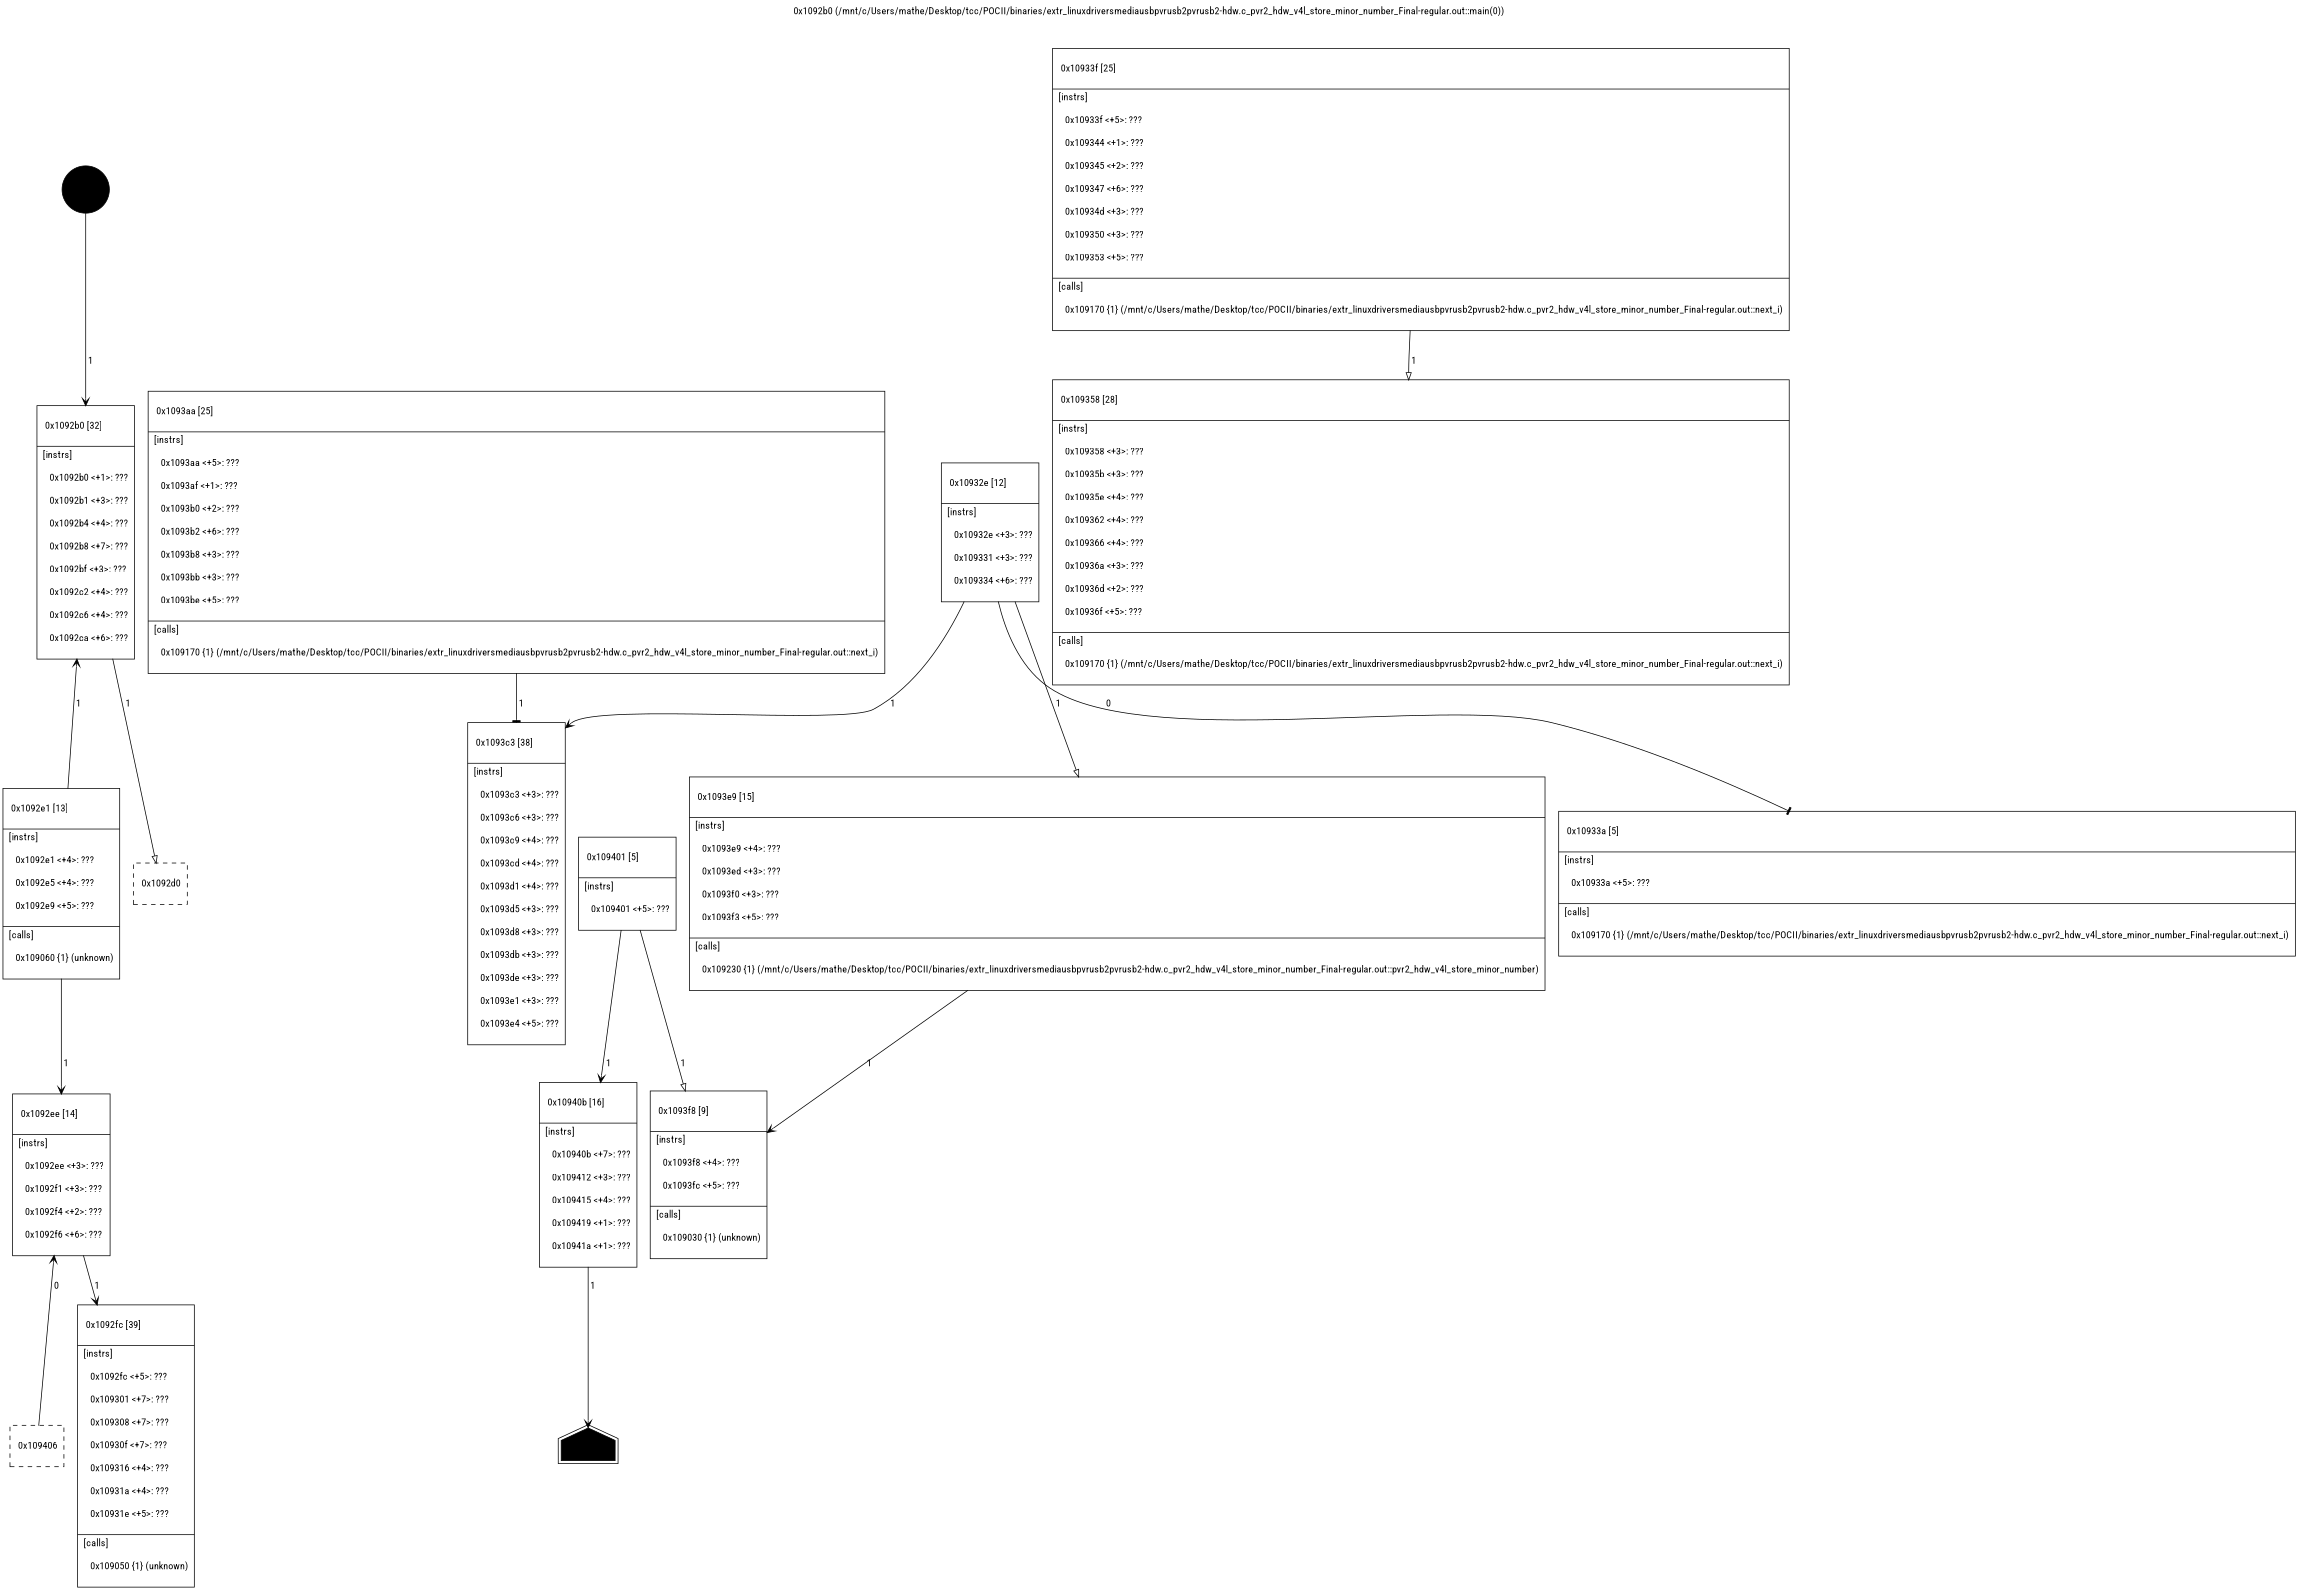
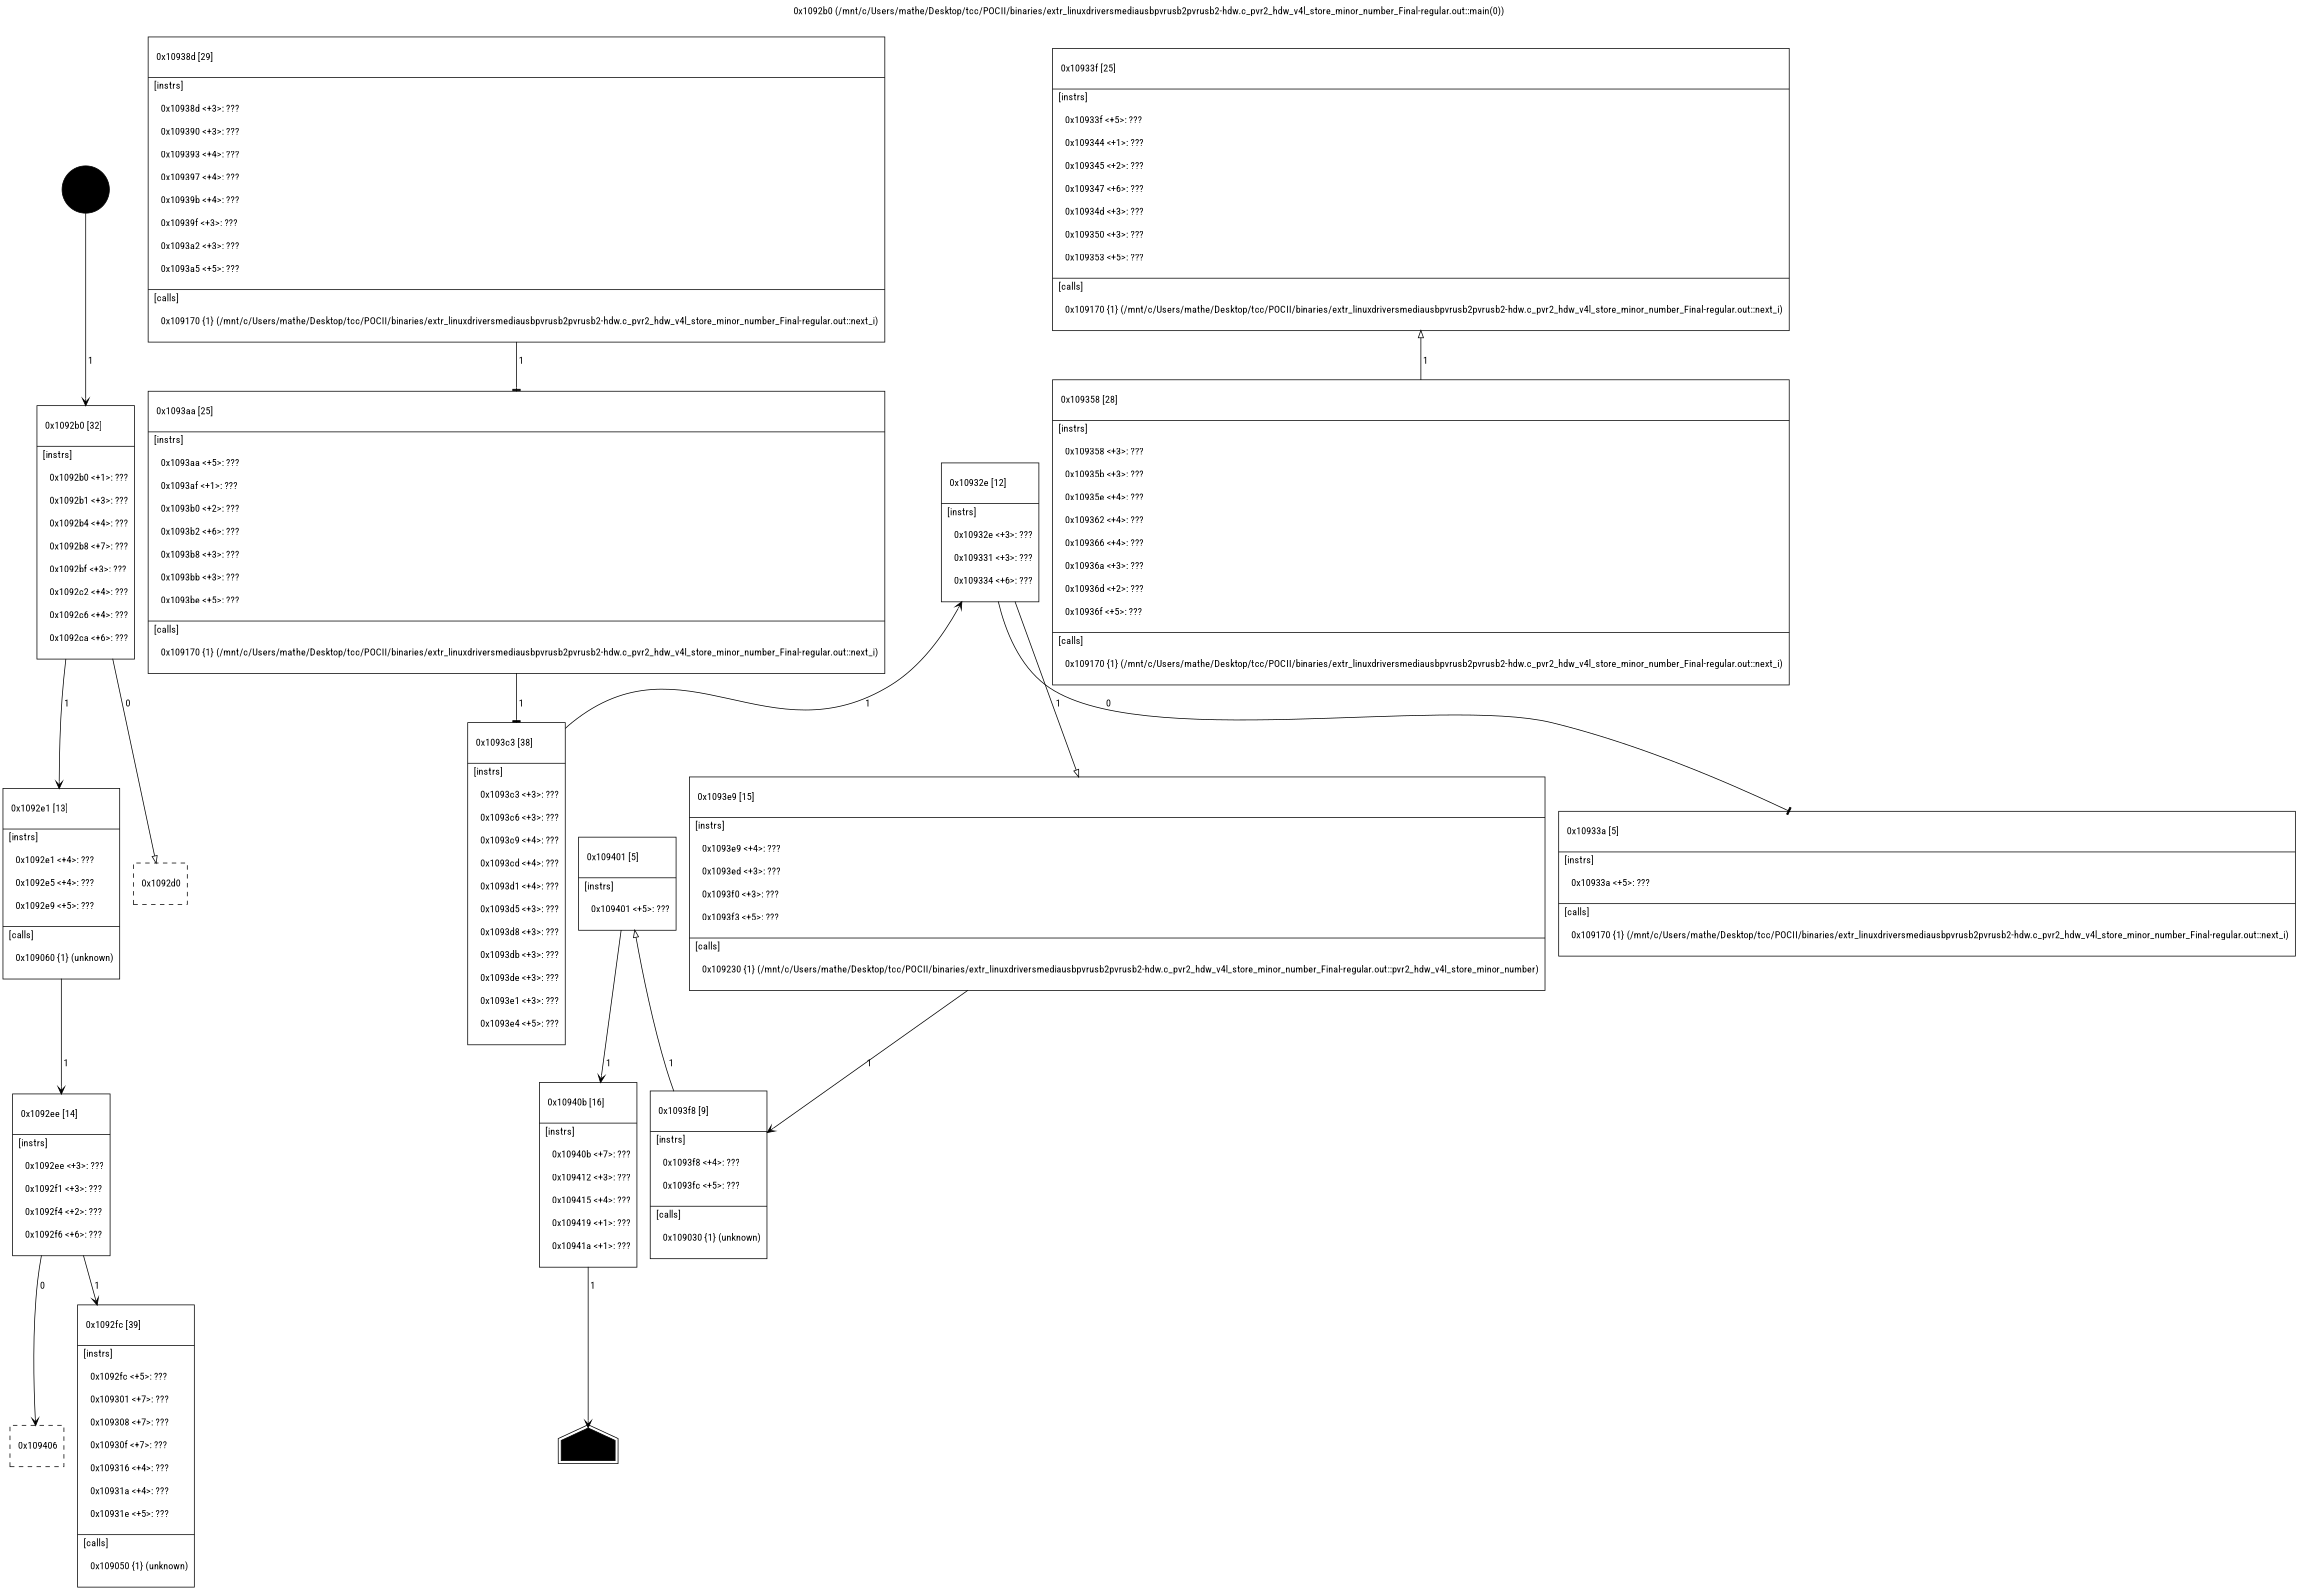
none -> (516, 190)
(1409, 351) -> (1421, 359)
(127, 704) -> (127, 704)
(794, 715) -> (776, 707)
(72, 728) -> (61, 720)
(662, 1007) -> (652, 1015)
(46, 1344) -> (34, 1337)
